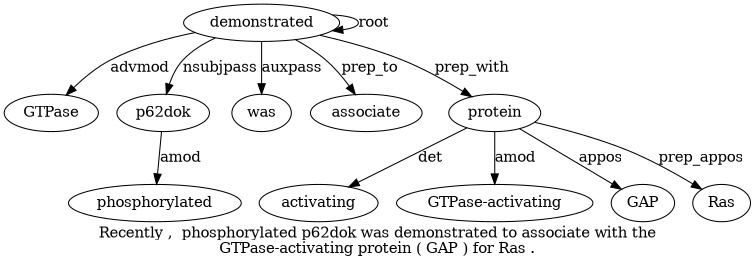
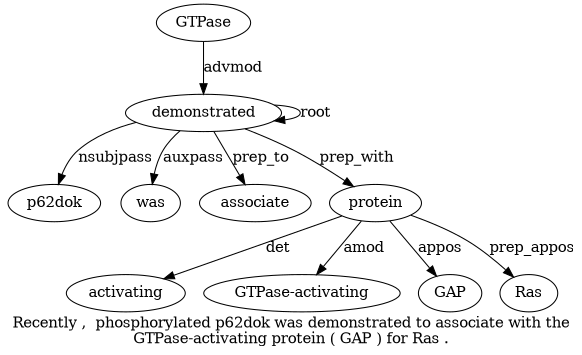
(130, 51) -> (204, 63)
(155, 203) -> none
